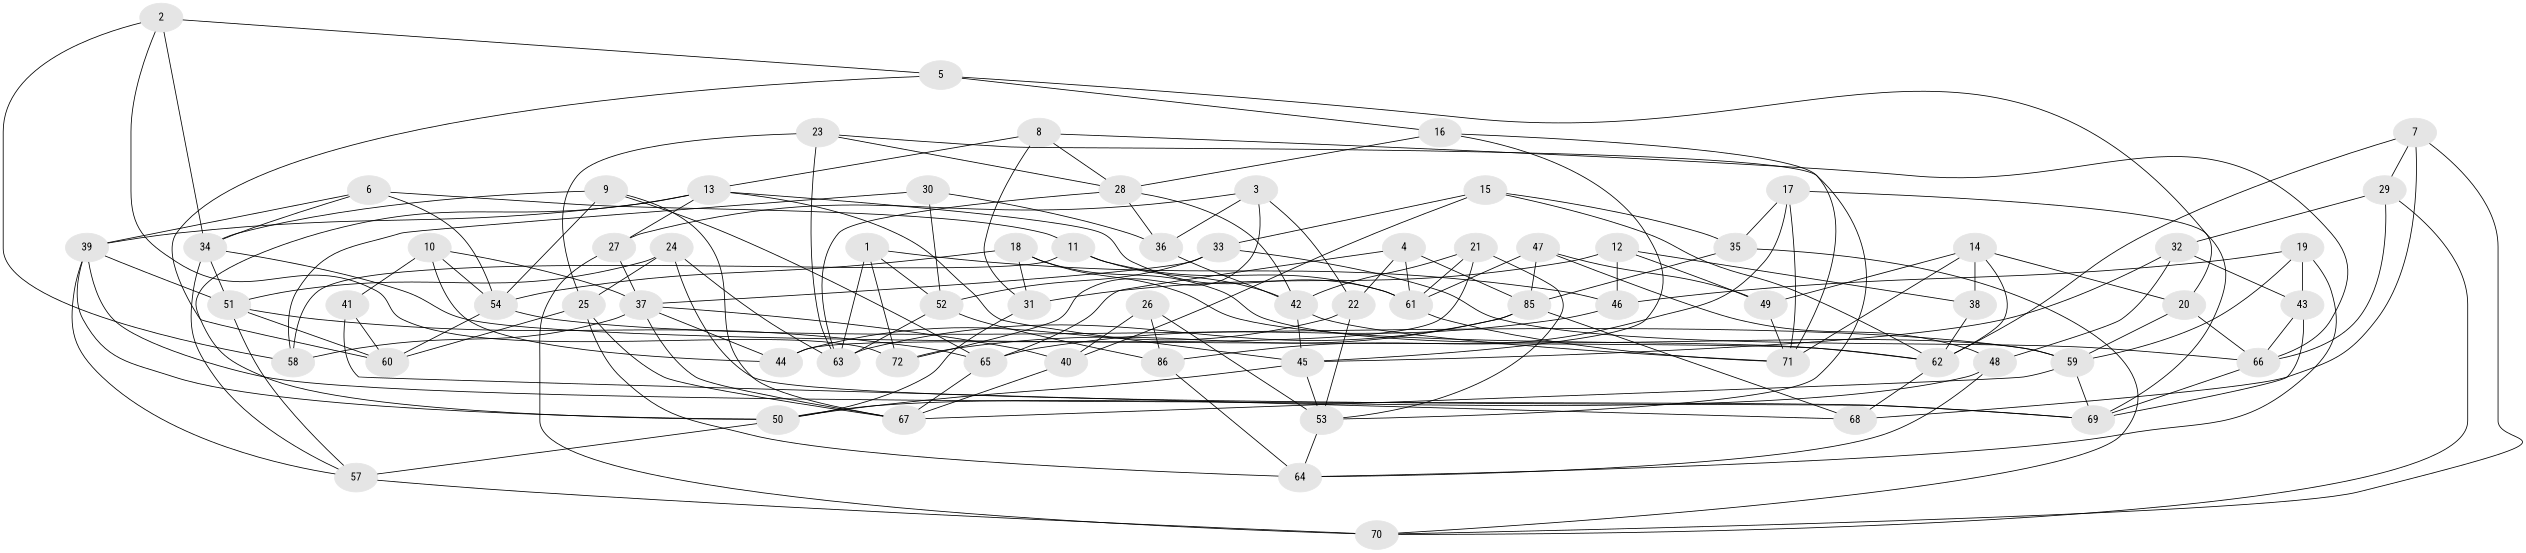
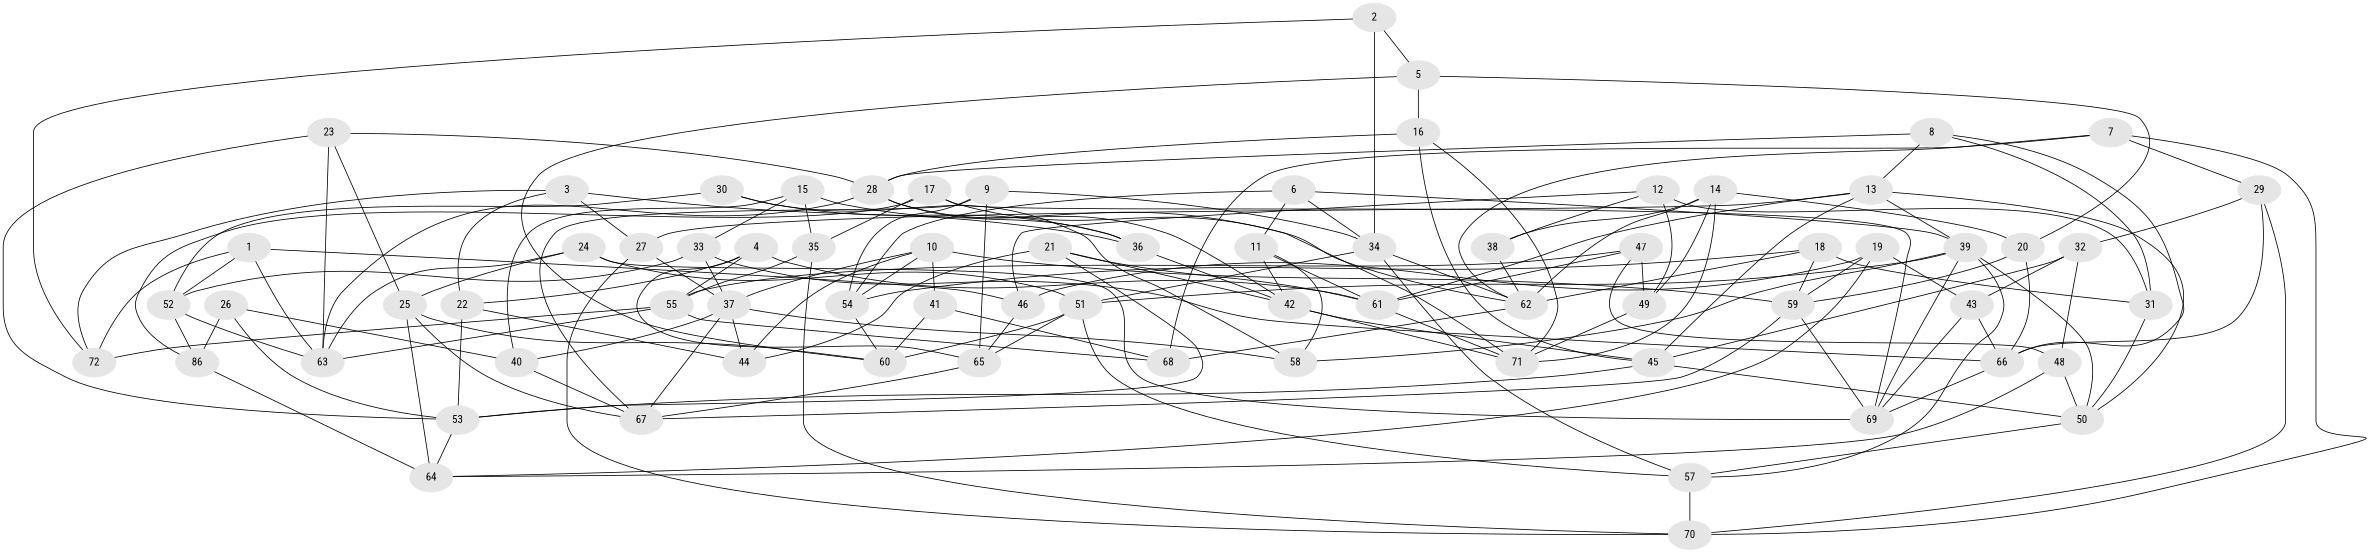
(3, 247) -> (1650, 324)
(1529, 305) -> (672, 305)
(1670, 329) -> (1362, 279)
